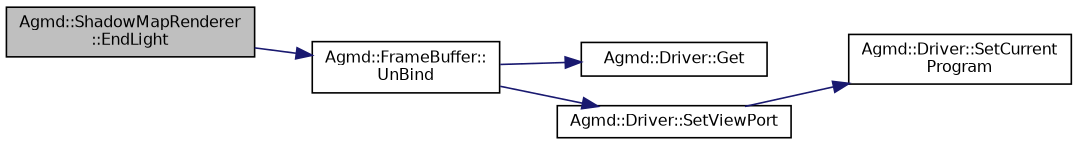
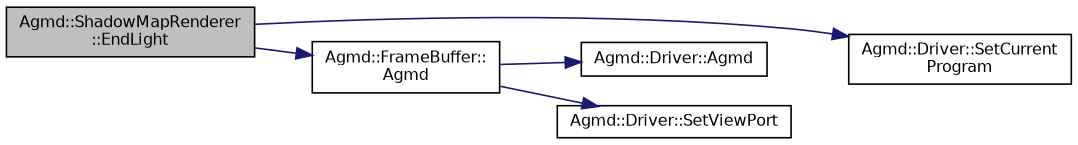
(674, 59) -> (674, 59)
(406, 67) -> (406, 67)
(789, 97) -> (544, 18)
